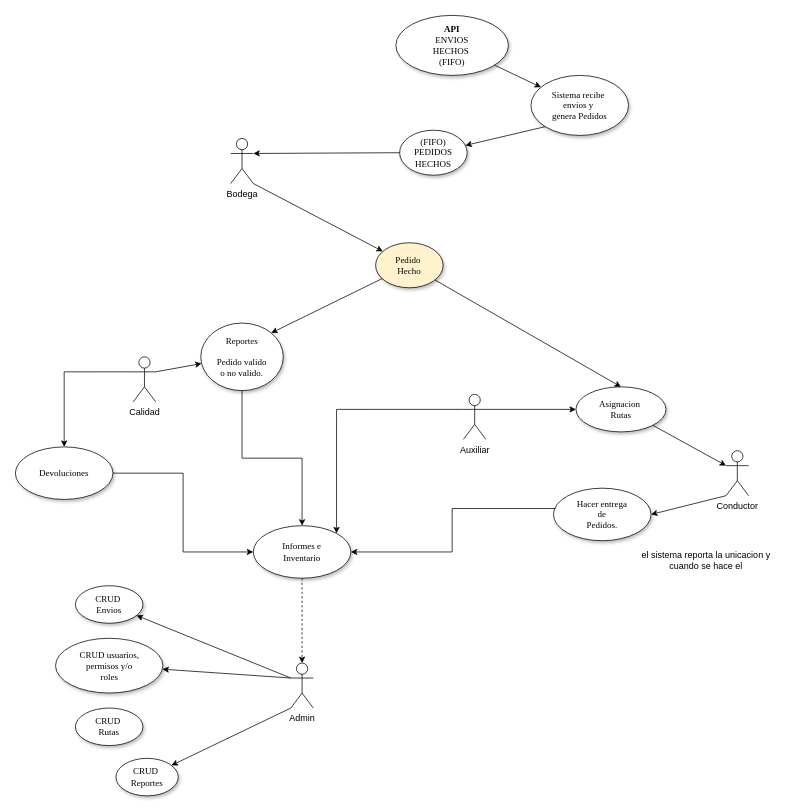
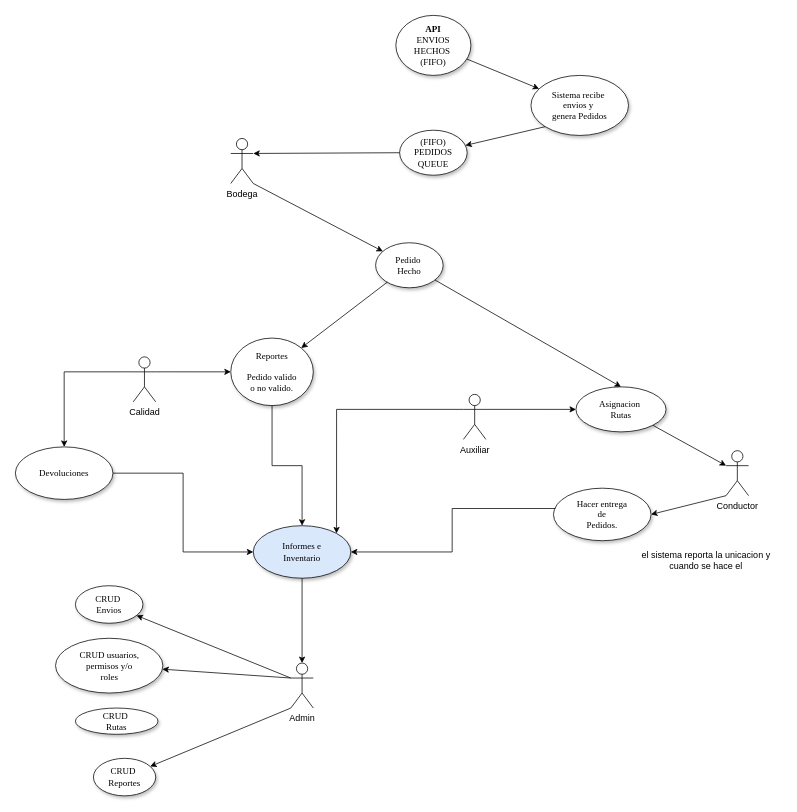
(452, 45) -> (433, 45)
(433, 153) -> (433, 153)
(409, 265) -> (409, 265)
(242, 357) -> (272, 372)
(302, 552) -> (302, 552)
(302, 618) -> (302, 618)
(109, 726) -> (117, 721)
(147, 777) -> (125, 777)
